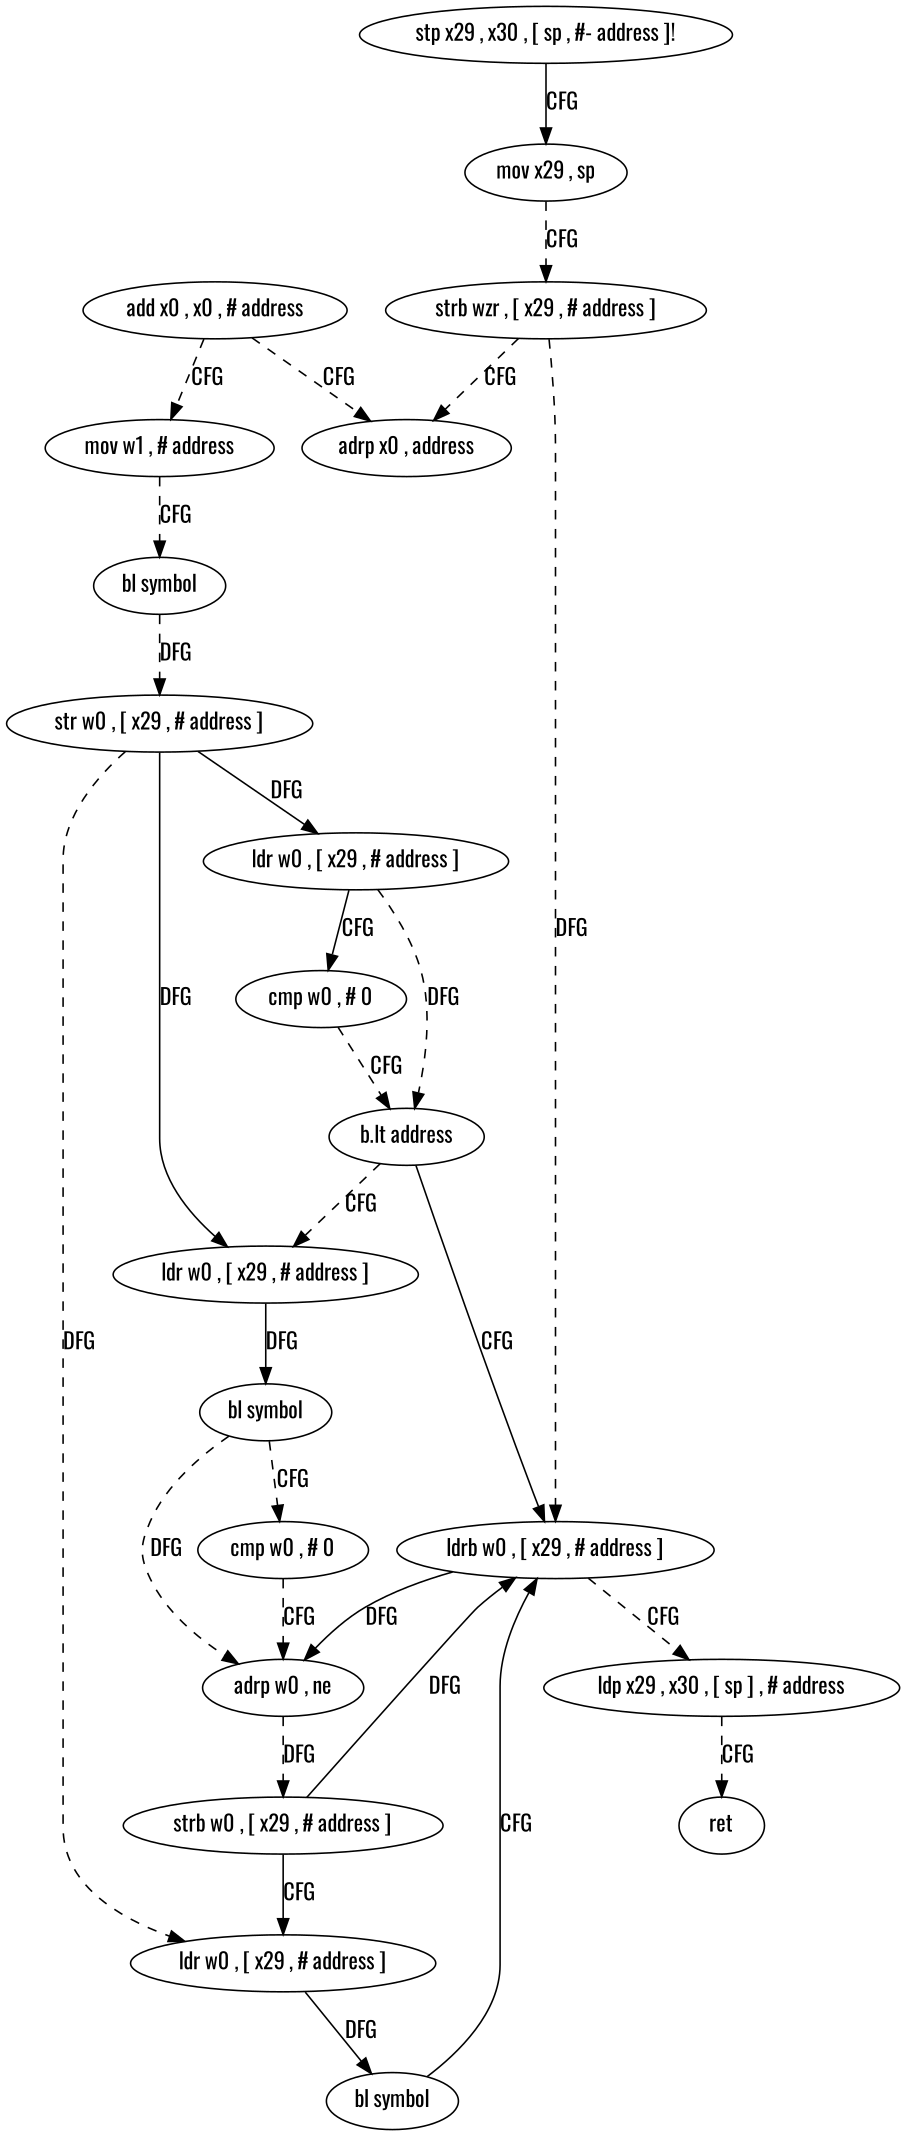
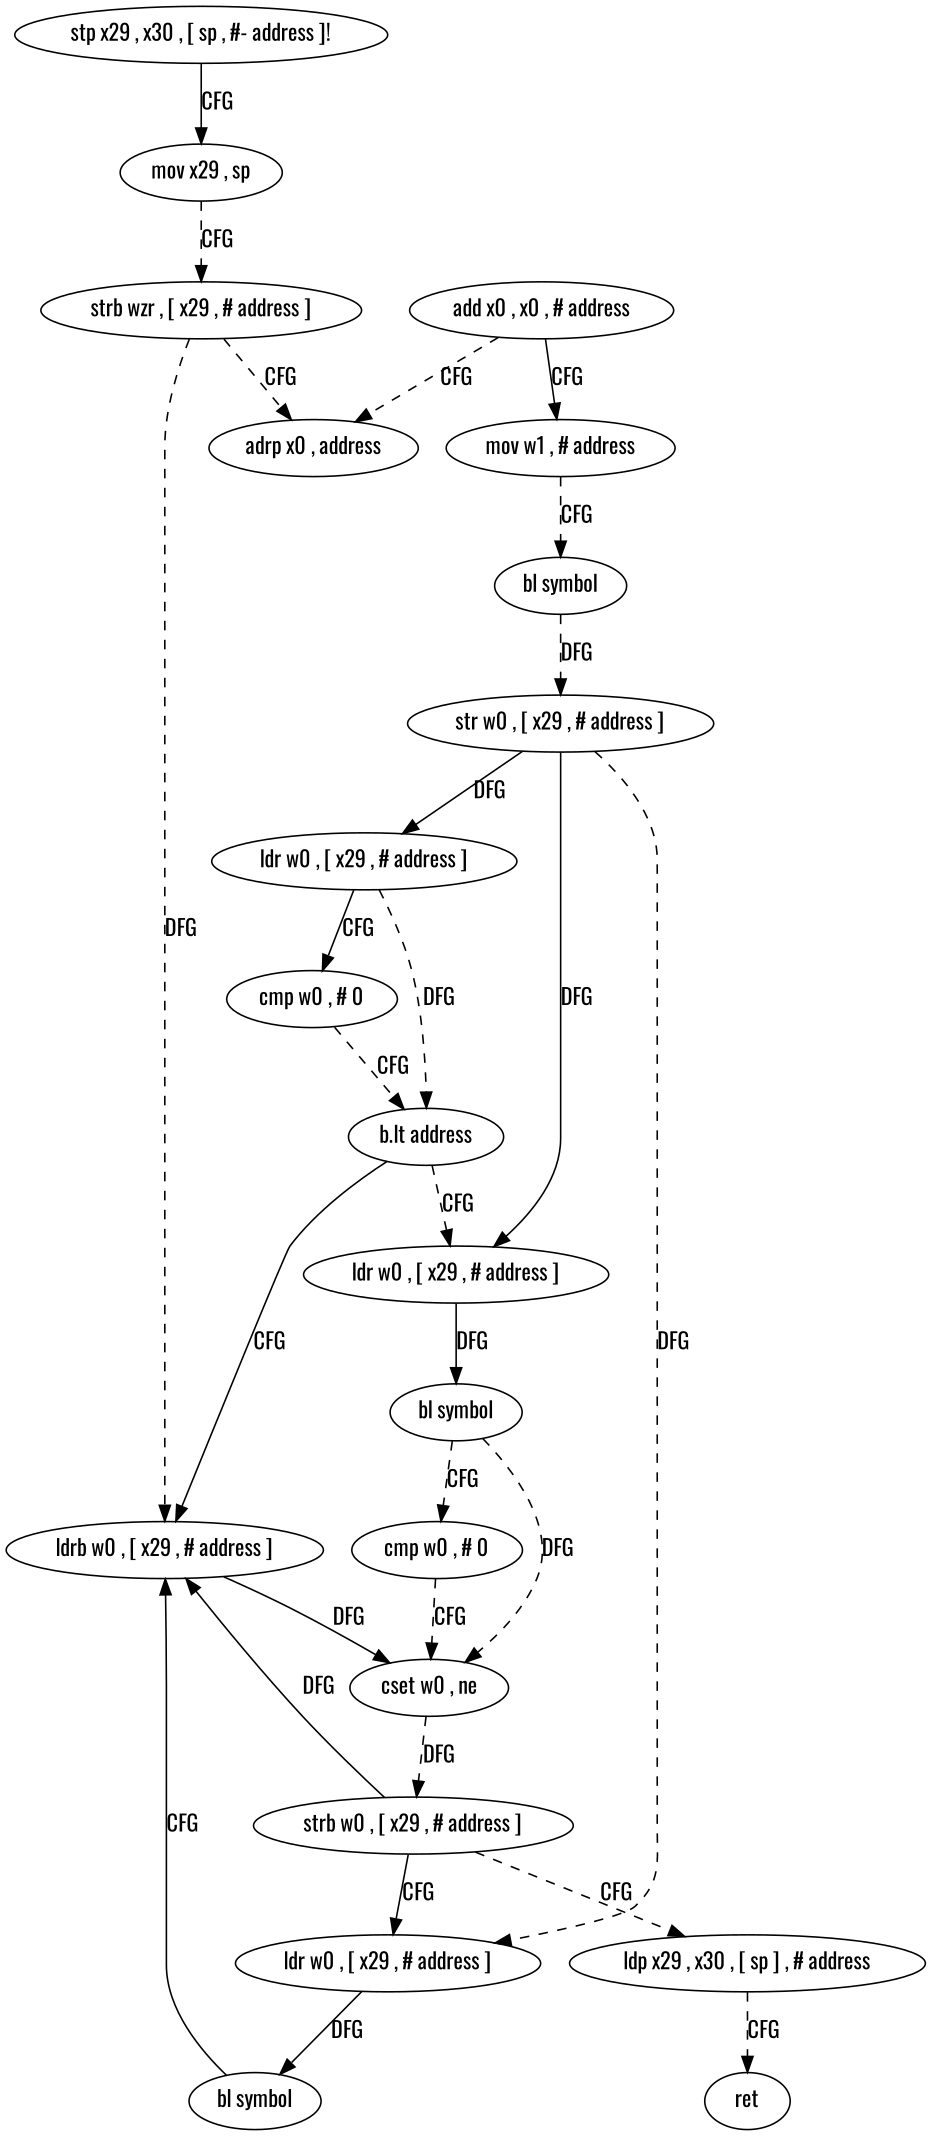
(190, 372) -> (550, 371)
(632, 1614) -> (572, 1891)
(283, 1688) -> (429, 1688)
